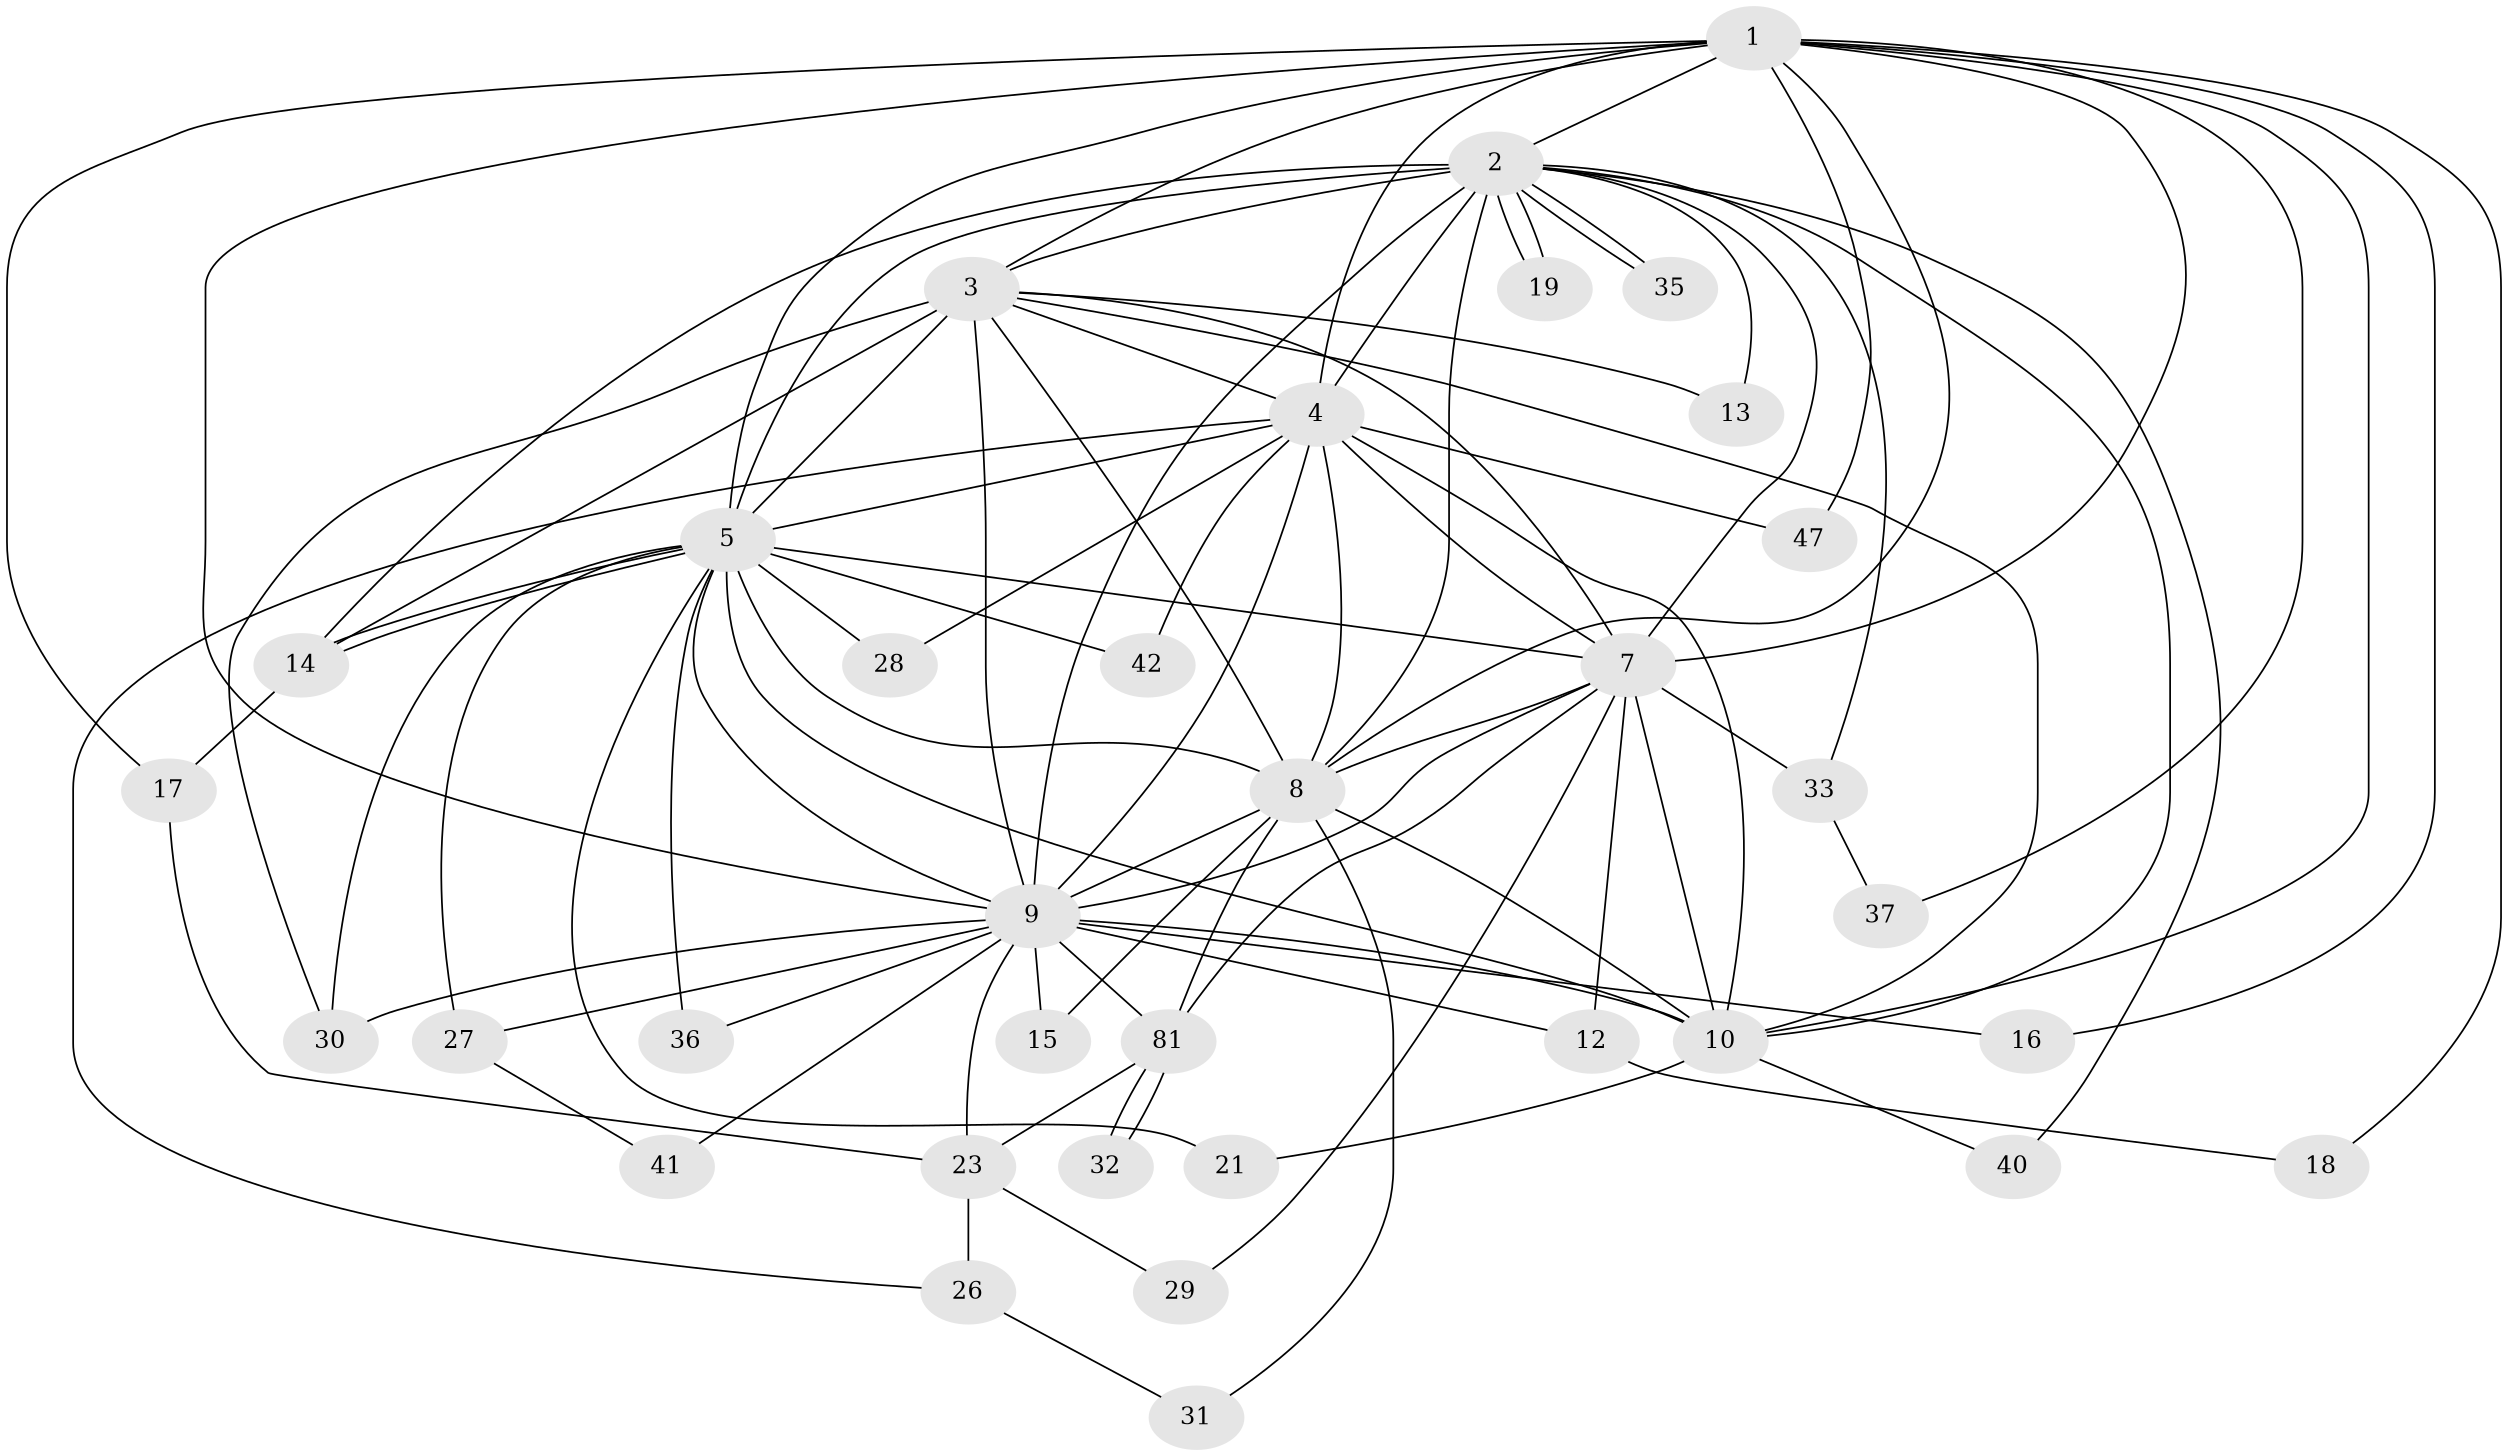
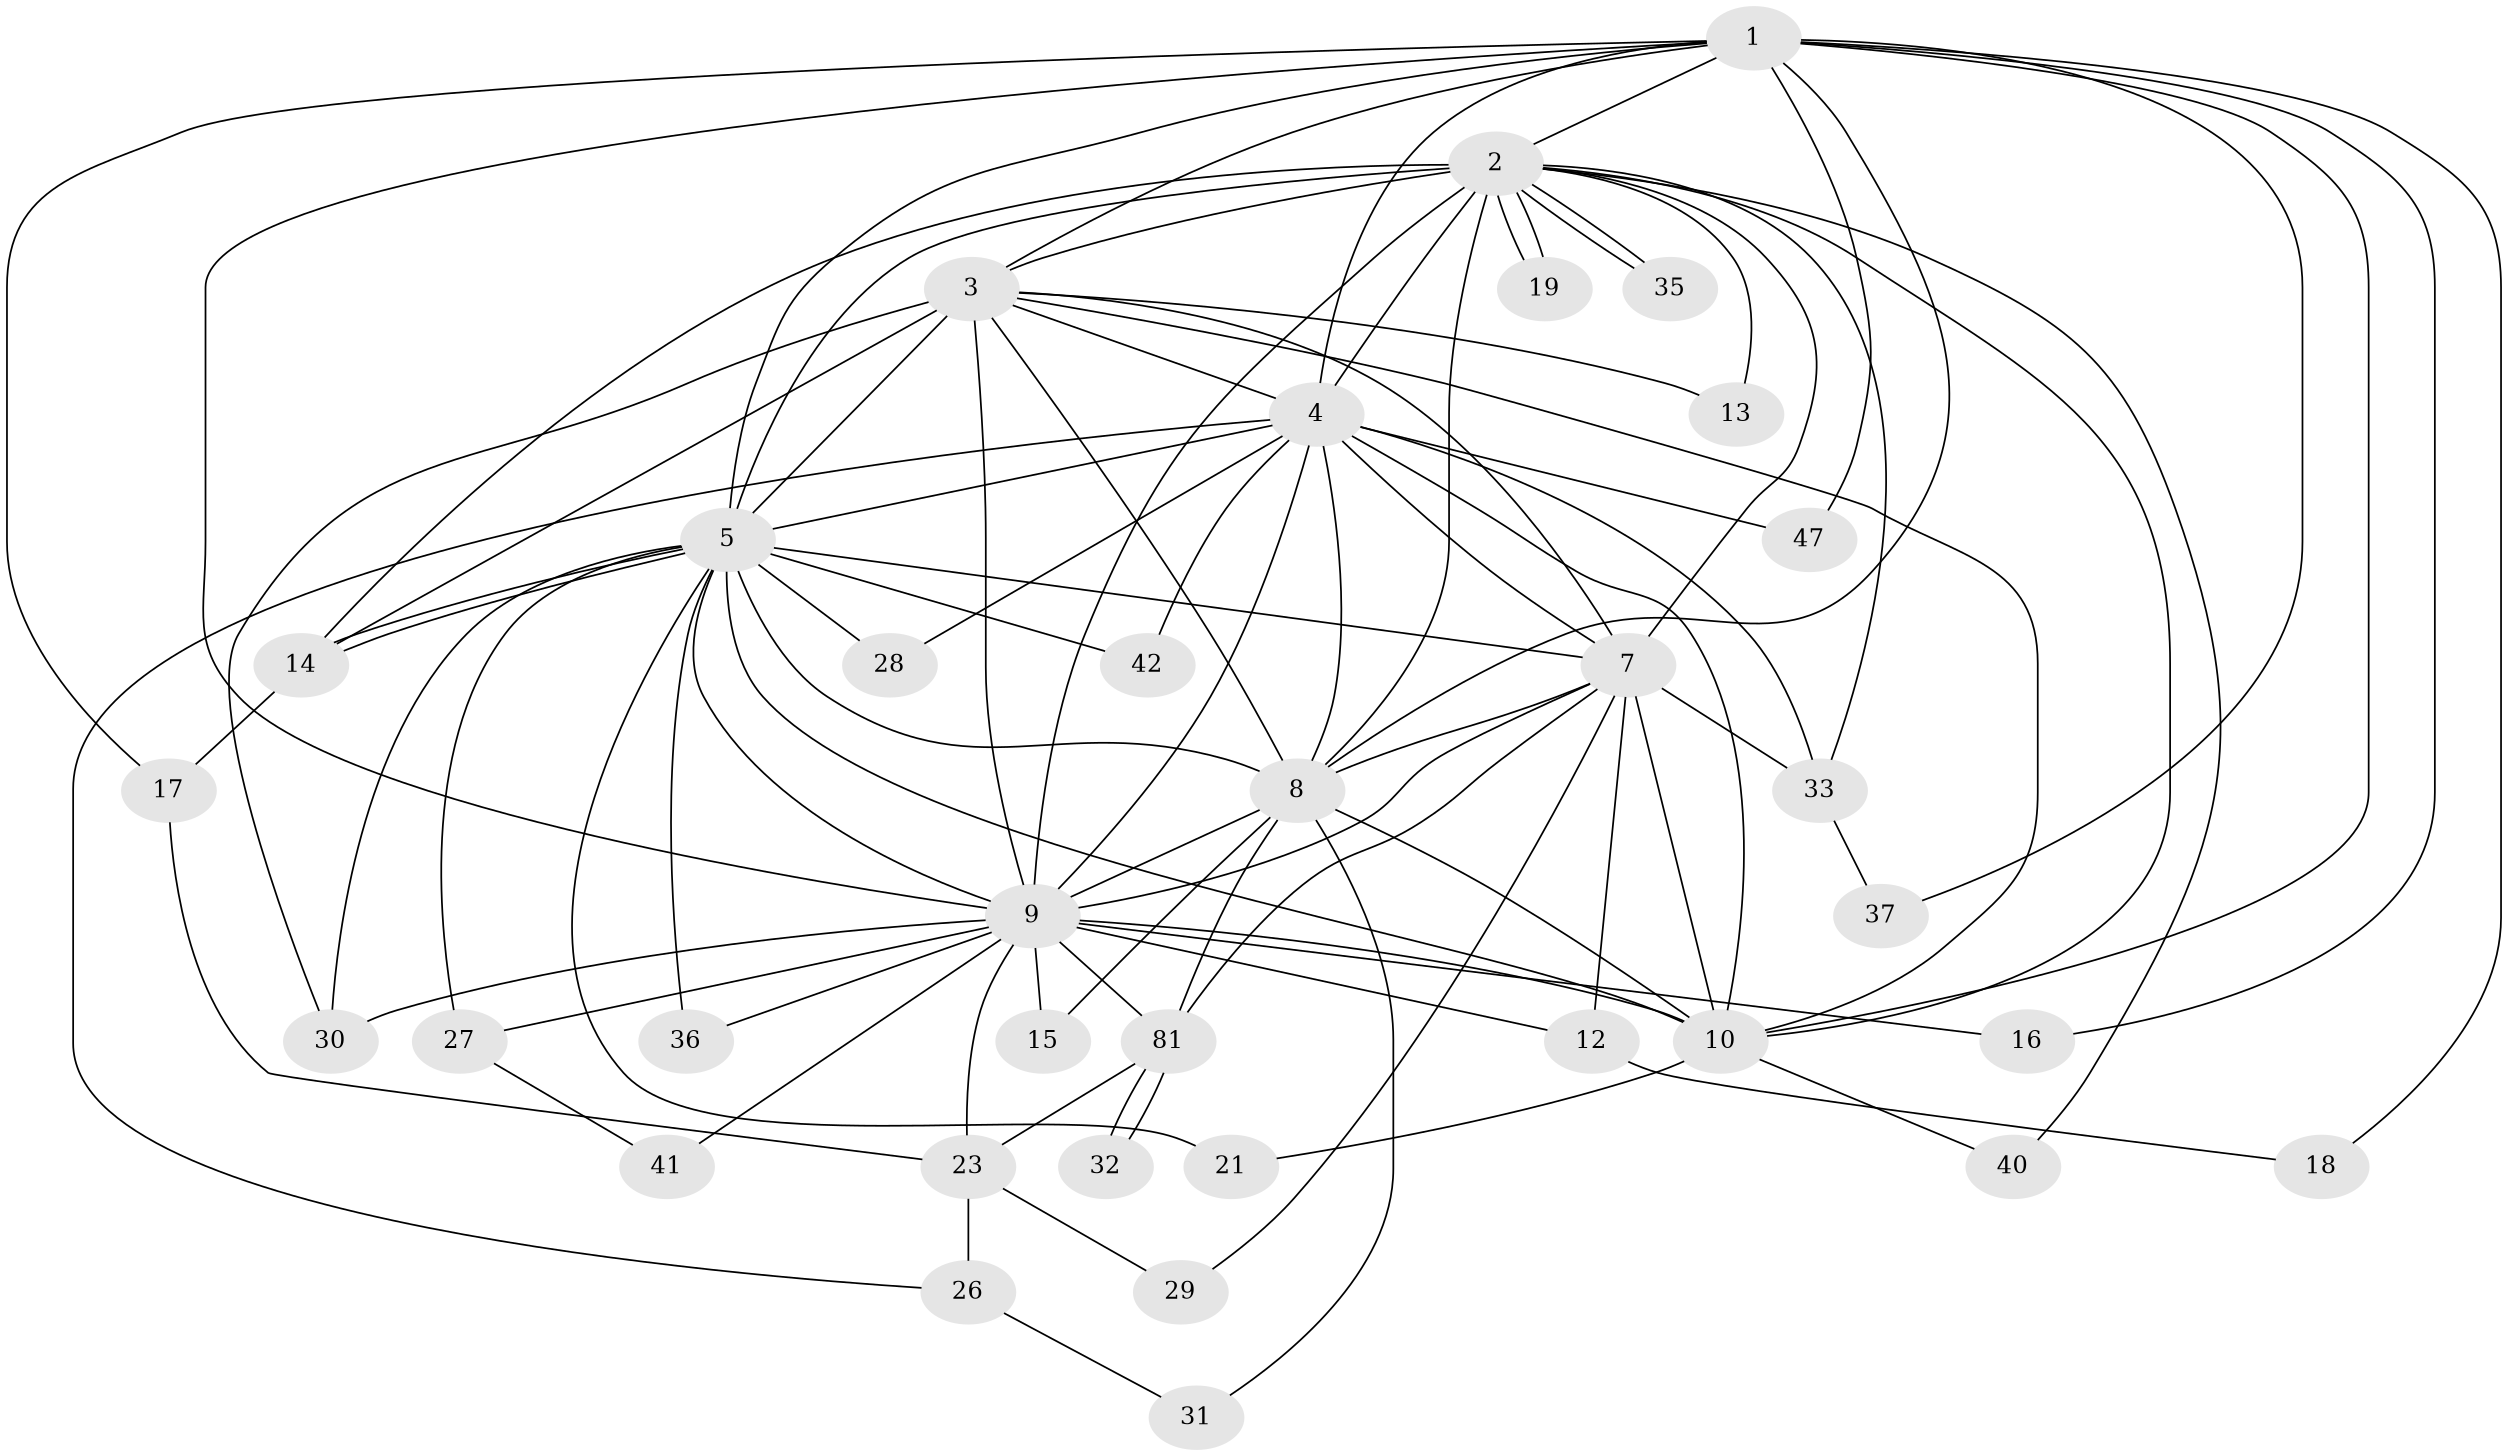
(2164, 373) -> none
none -> (1631, 539)
